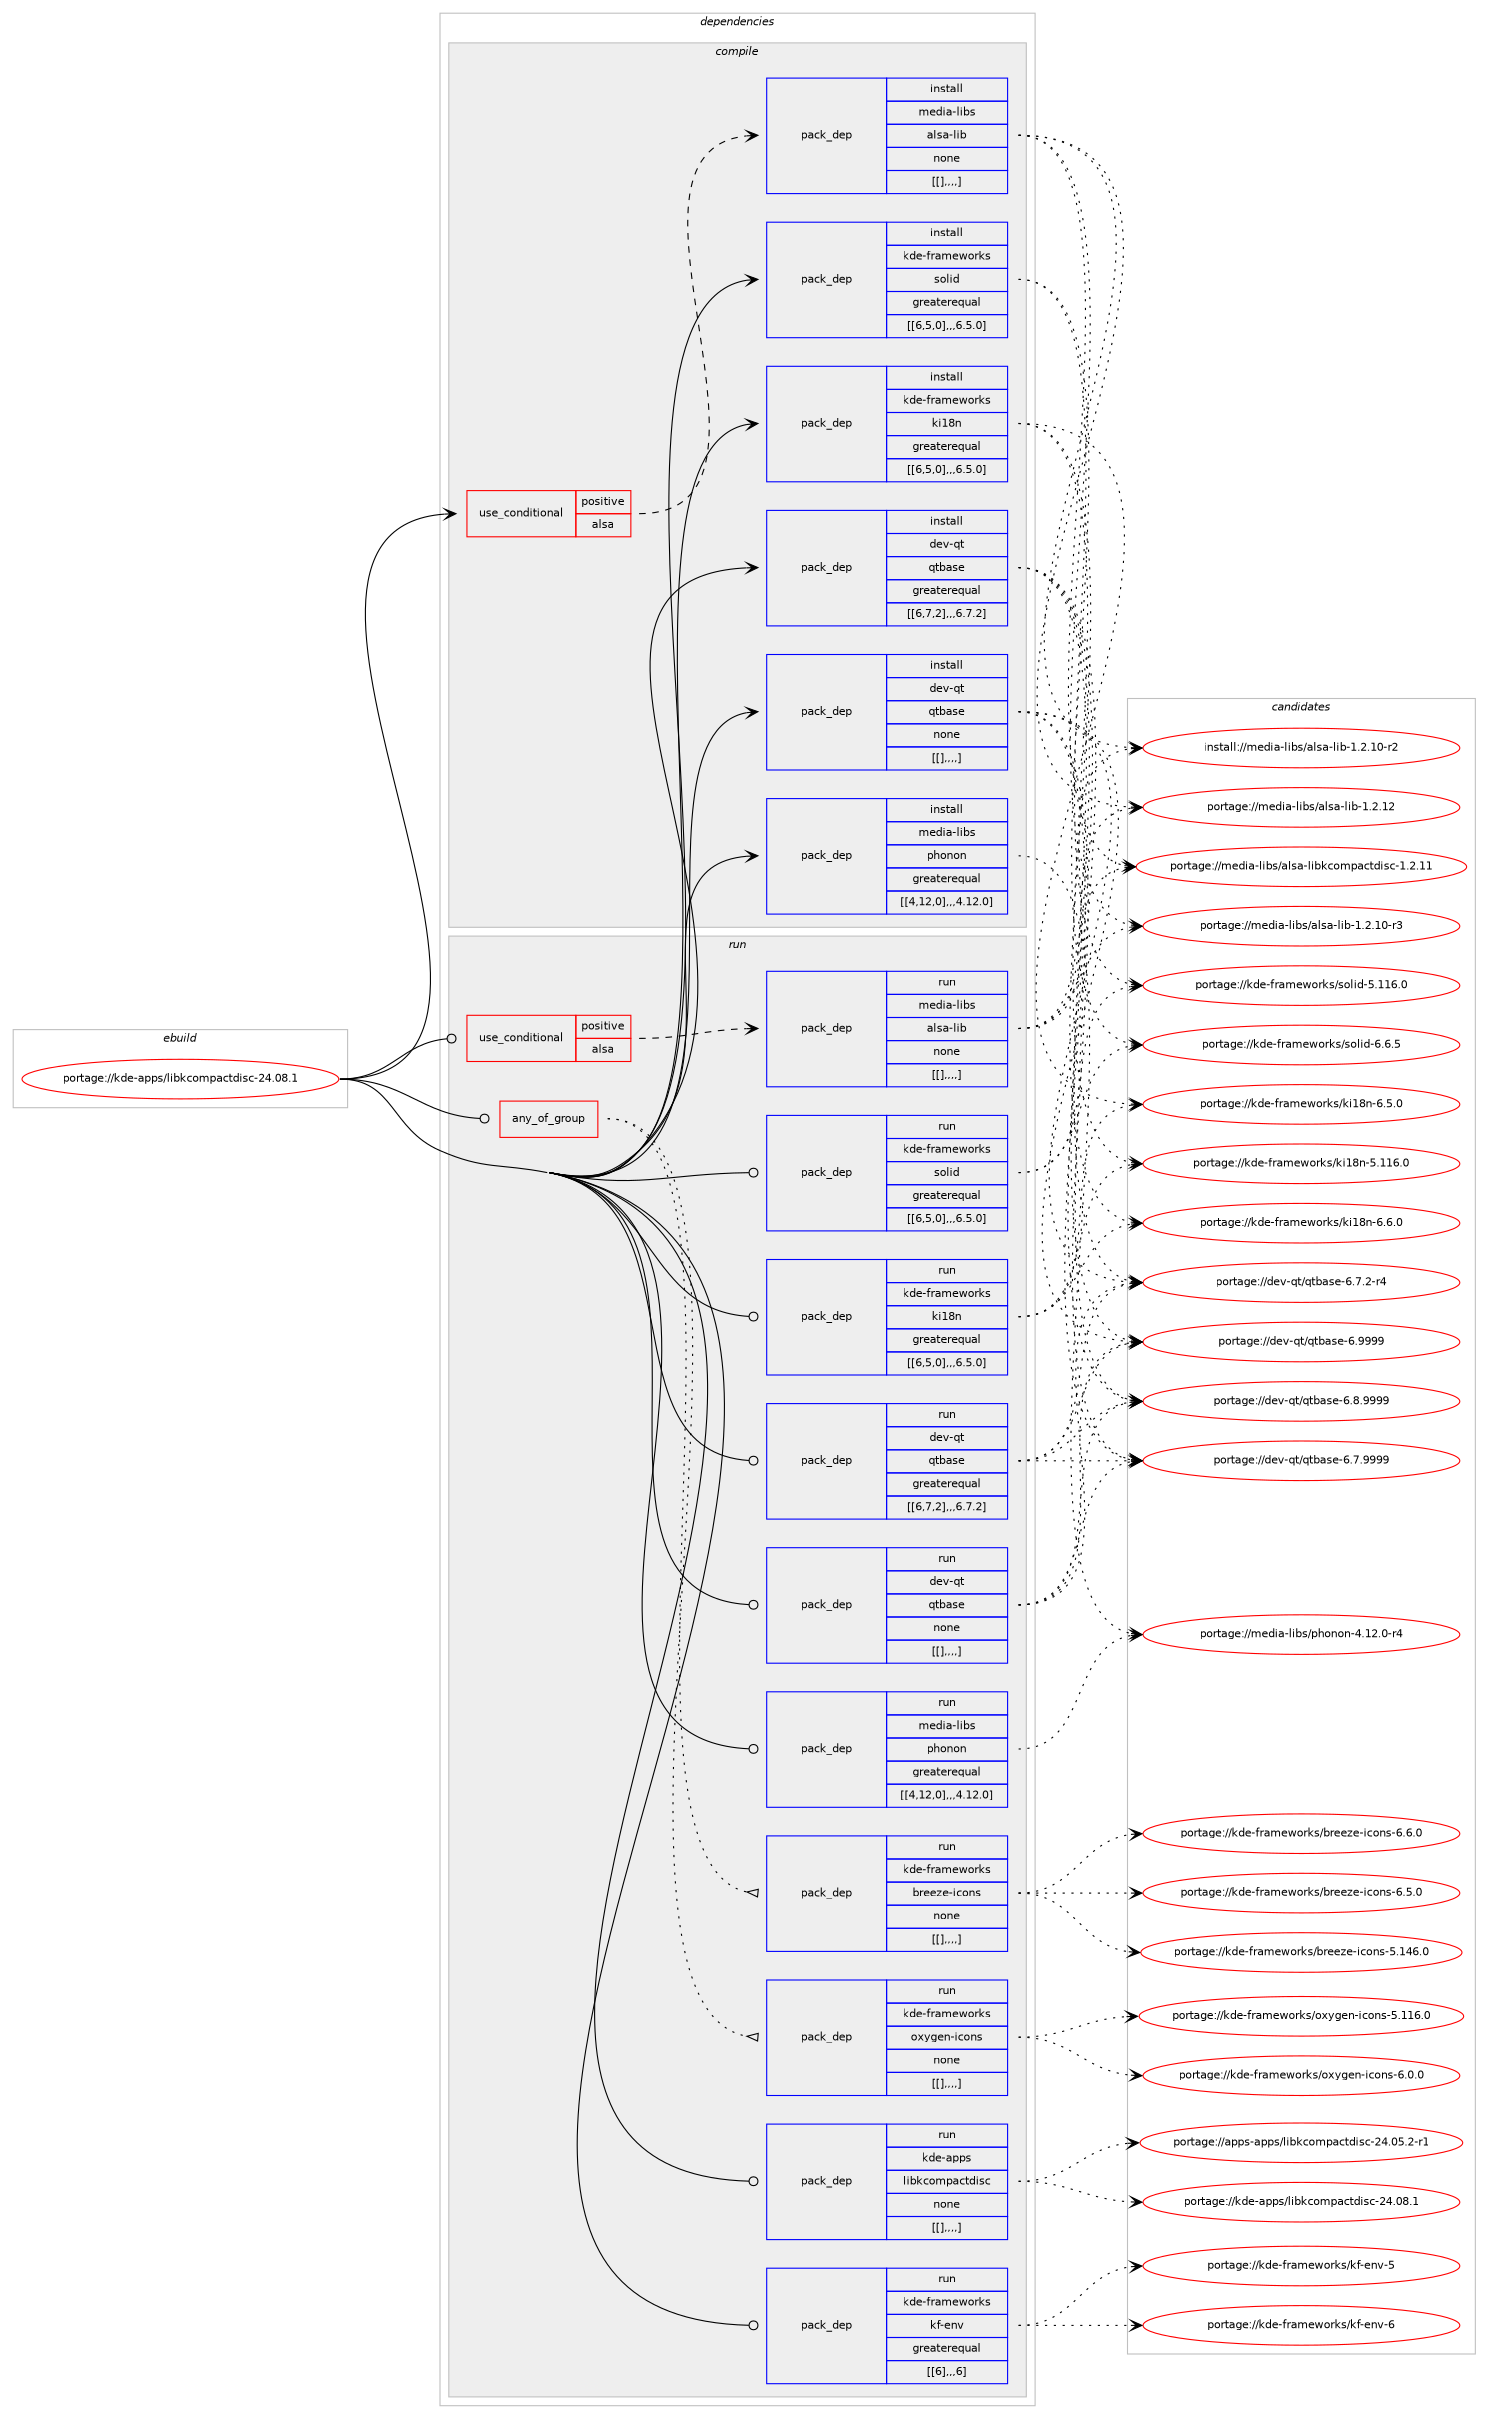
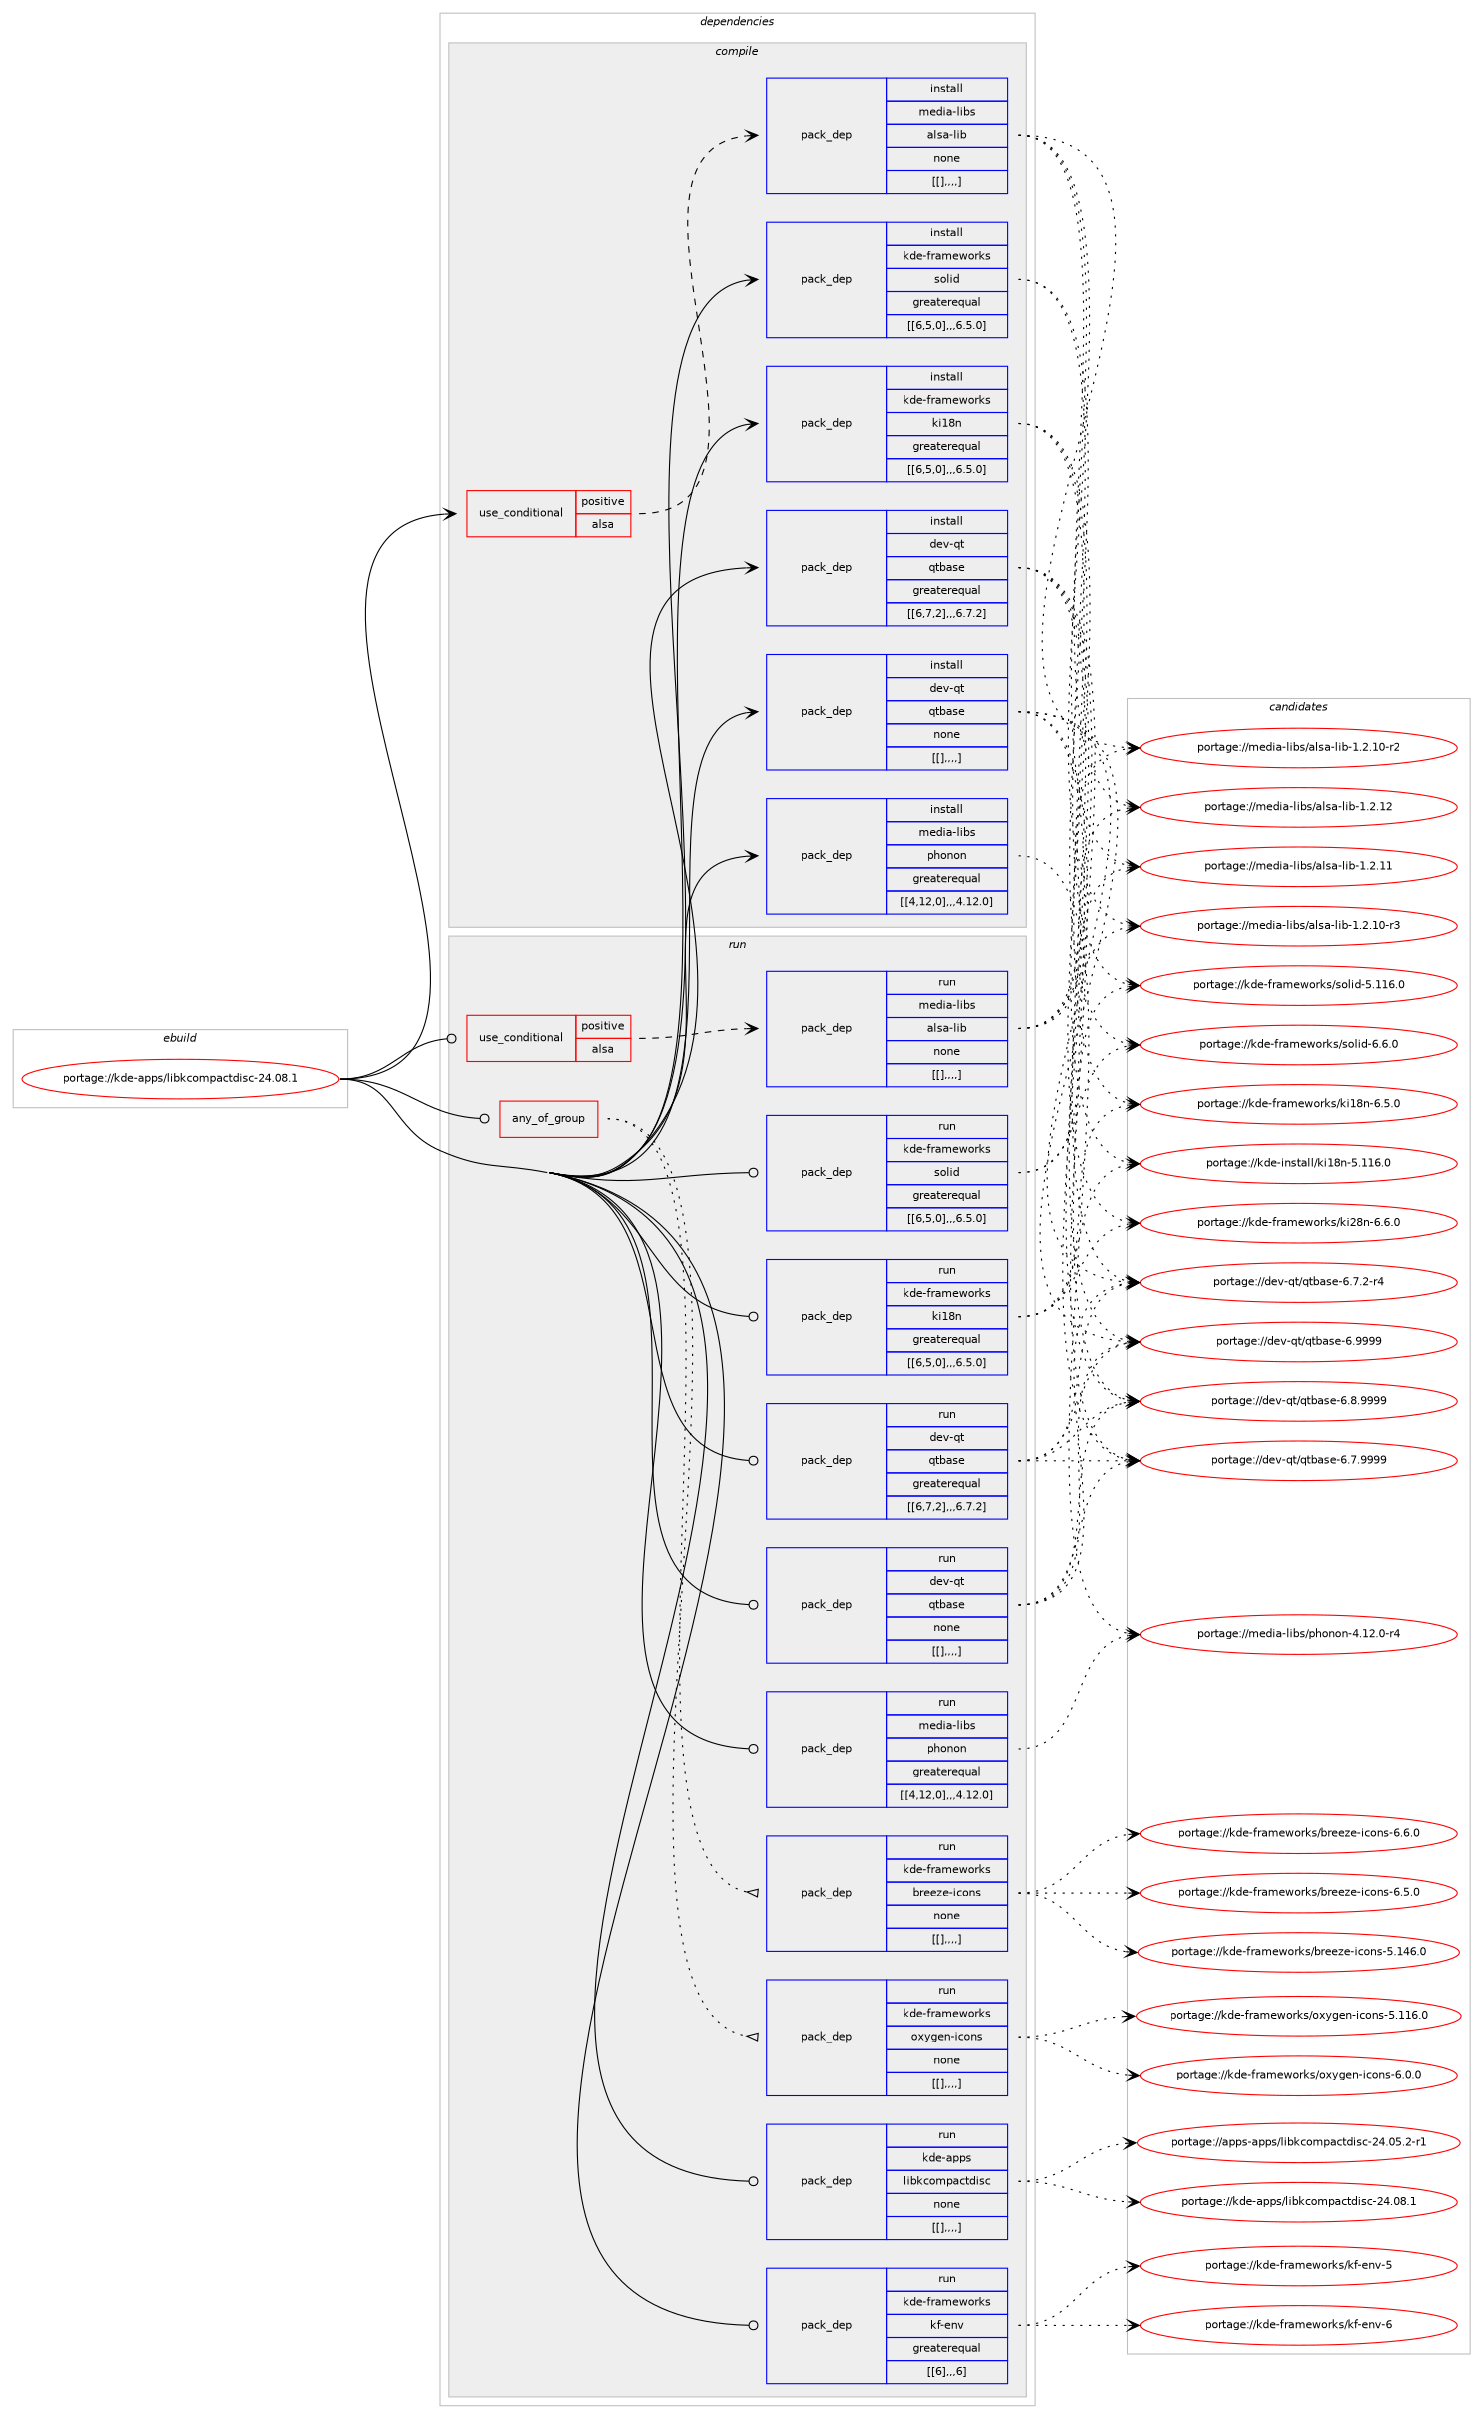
(1301, 748) -> (1299, 748)
(1301, 867) -> (1299, 867)
(1301, 1045) -> (1299, 1045)
(1301, 1164) -> (1299, 1164)
(1301, 1223) -> (1299, 1223)
